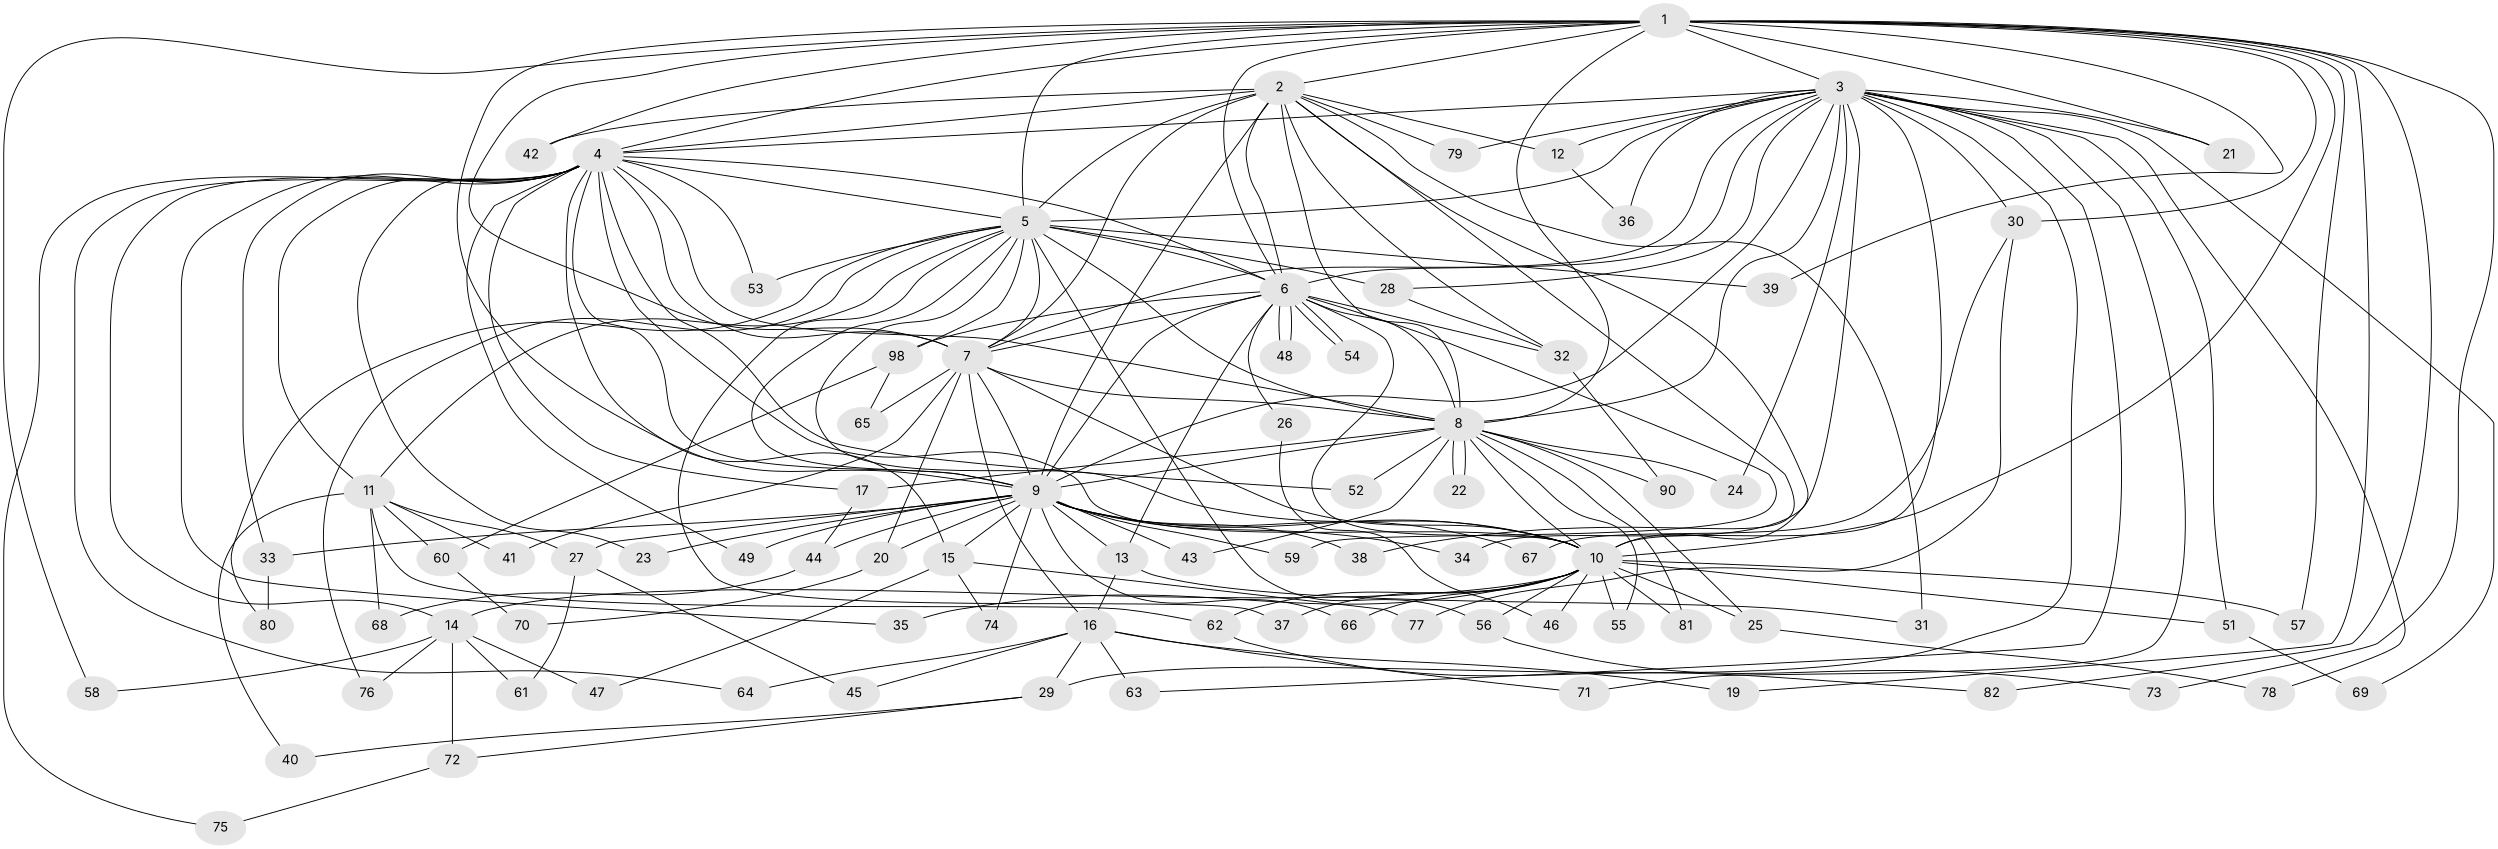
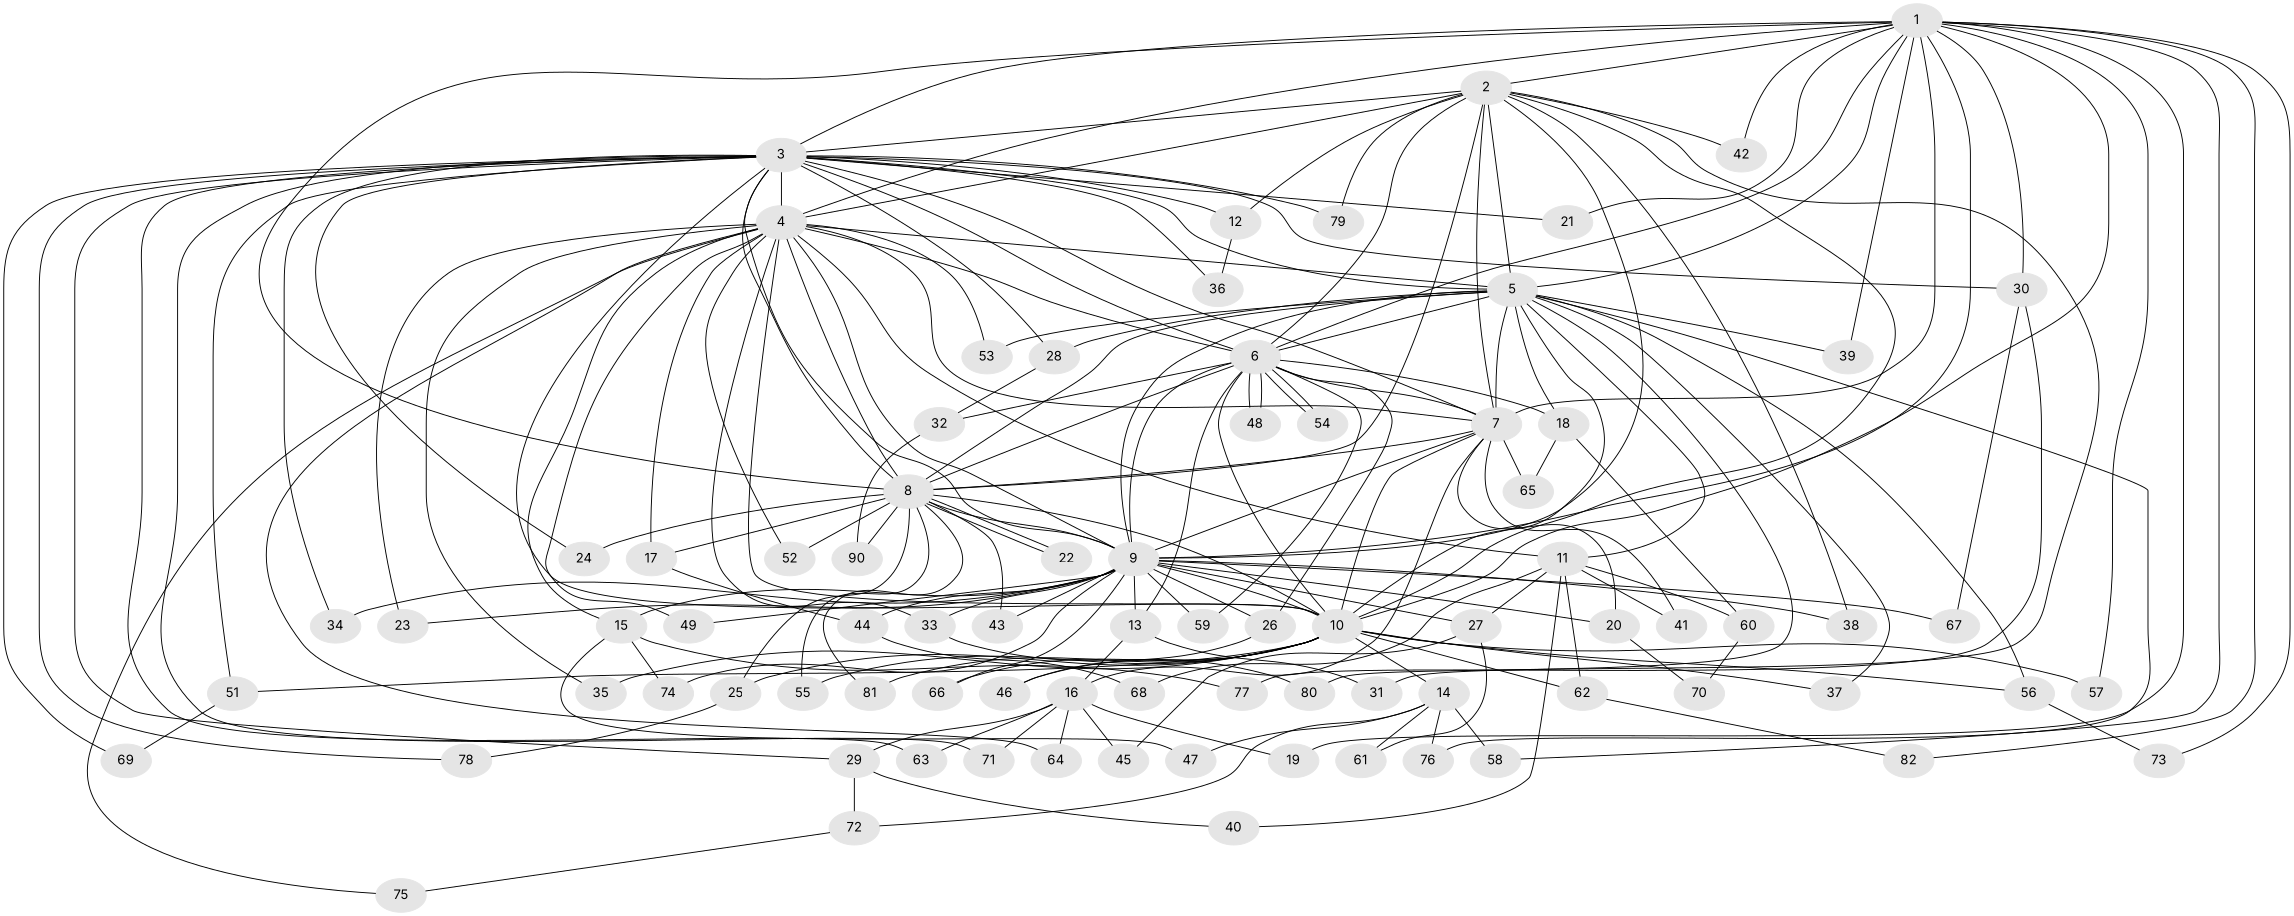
(1394, 245) -> (1166, 118)
(111, 321) -> none
(897, 357) -> (1564, 424)
none -> (1202, 593)
